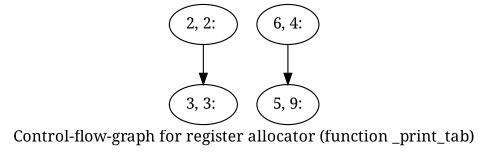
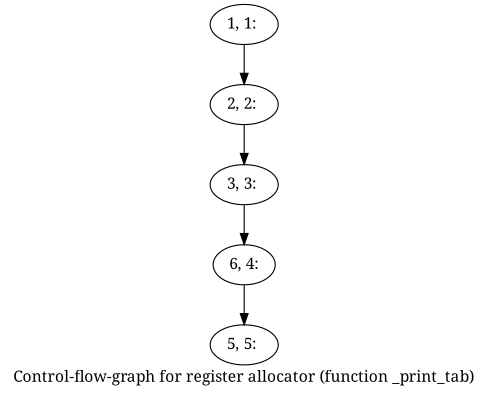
none -> (244, 24)
(288, 105) -> (244, 345)
none -> (244, 219)
